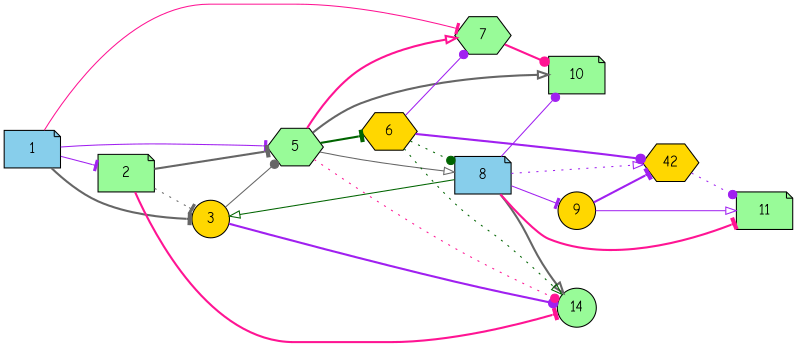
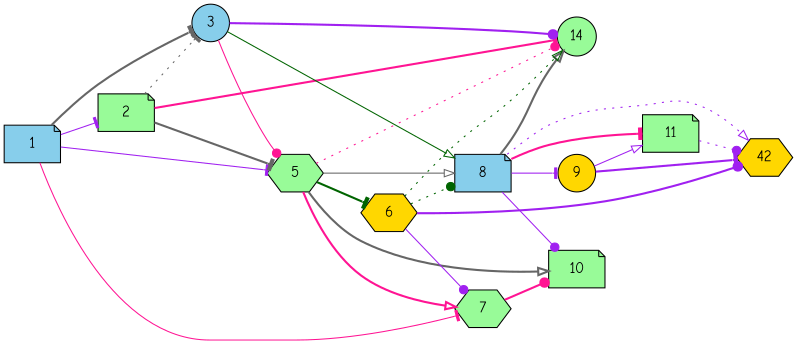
(710, 183) -> (716, 145)
(248, 187) -> (245, 99)
(347, 197) -> (336, 92)
(211, 219) -> (211, 23)
